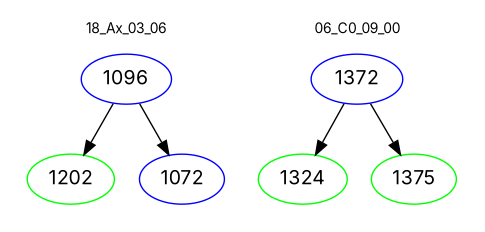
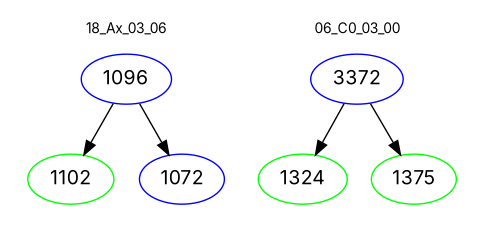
(358, 30) -> (358, 30)
(357, 79) -> (357, 79)
(71, 179) -> (71, 179)
